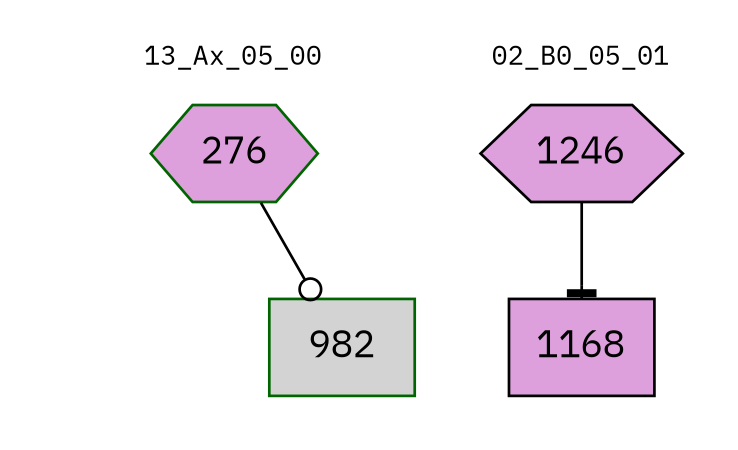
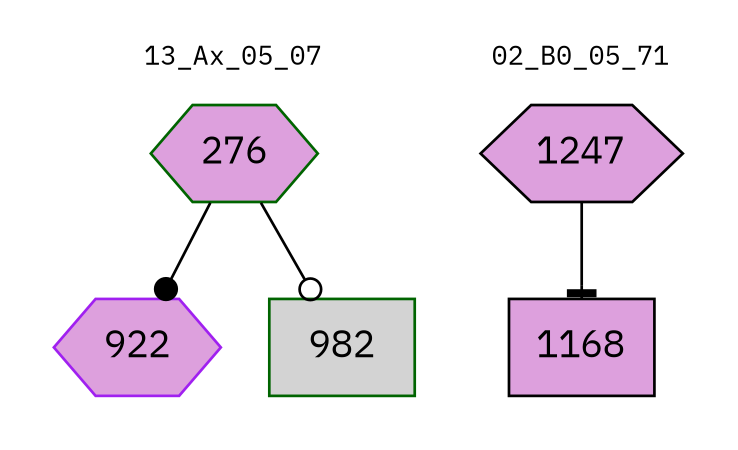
(234, 58) -> (234, 58)
(582, 58) -> (582, 58)
(582, 154) -> (582, 154)
none -> (137, 347)
